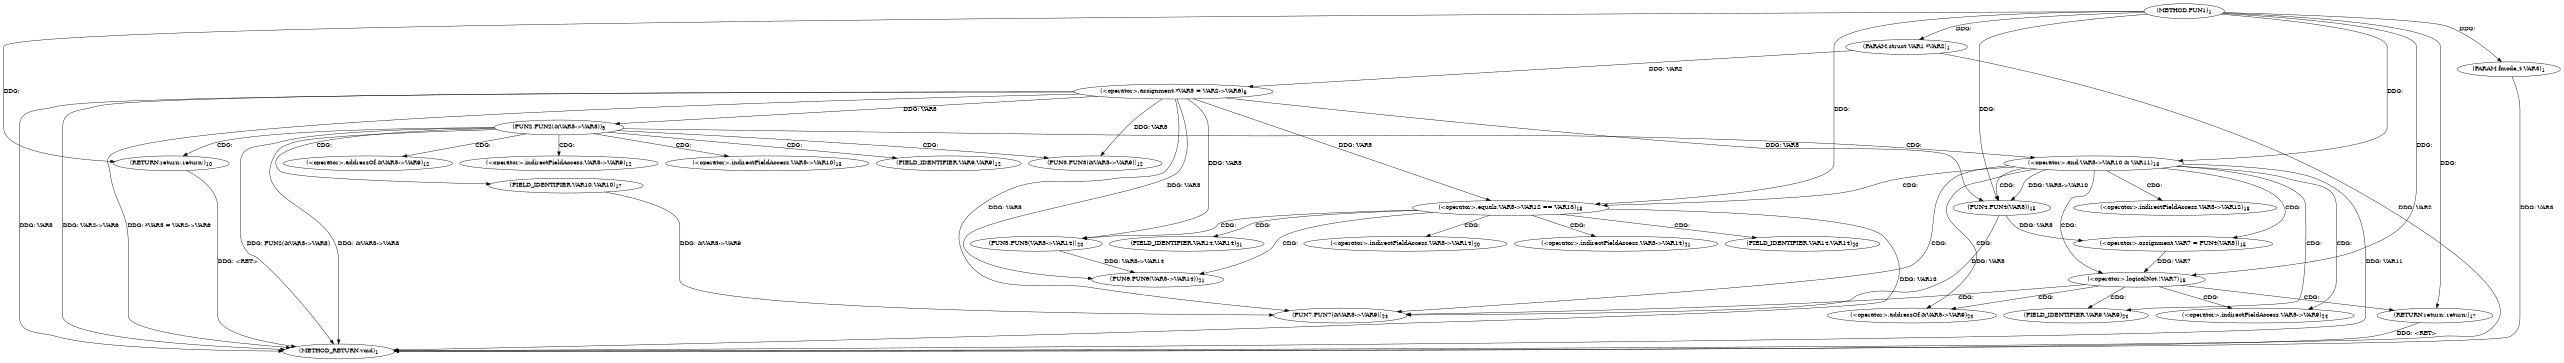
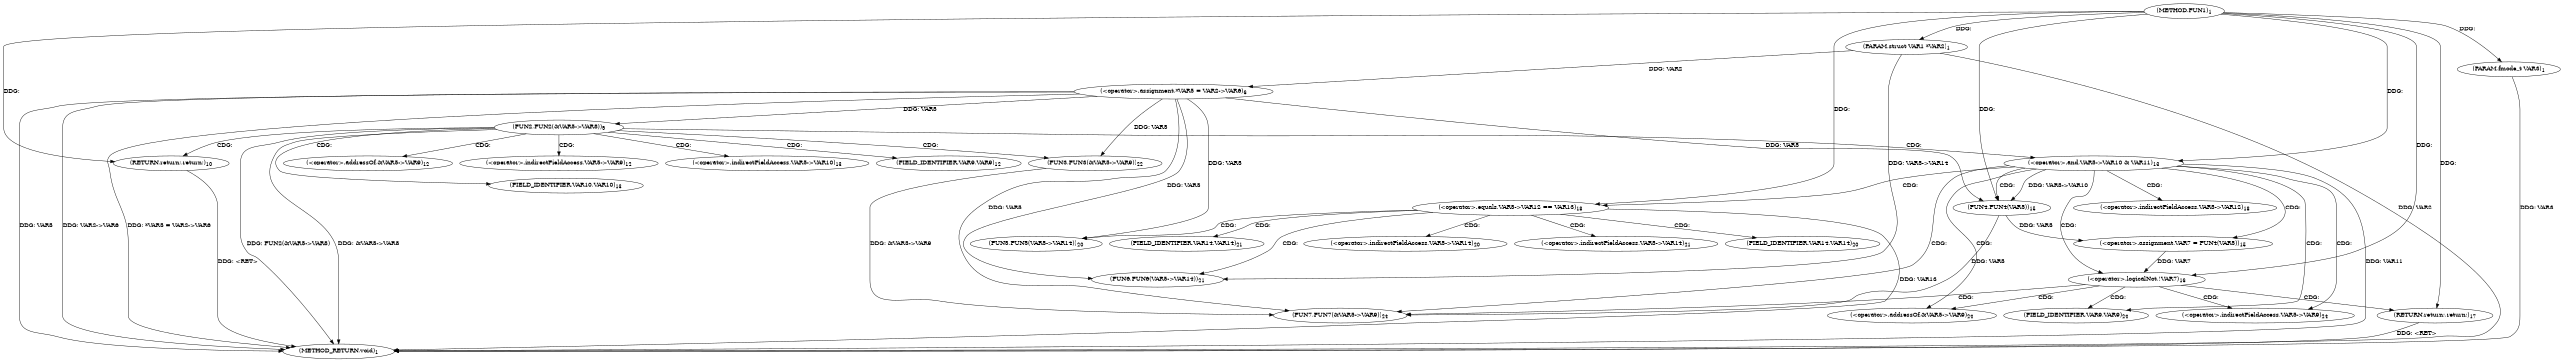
(1340, 149) -> none
(1140, 163) -> (1140, 163)
(619, 185) -> (619, 185)
(1095, 261) -> (1658, 272)
(903, 308) -> (936, 301)
